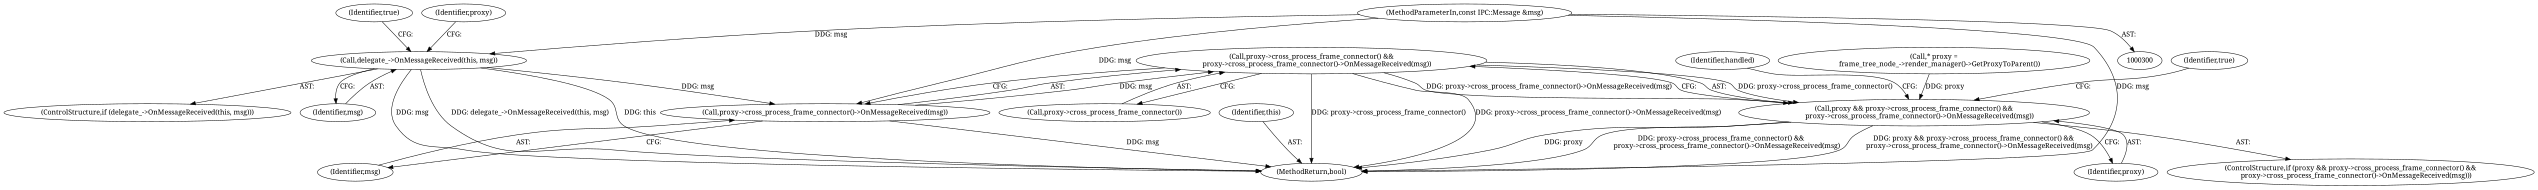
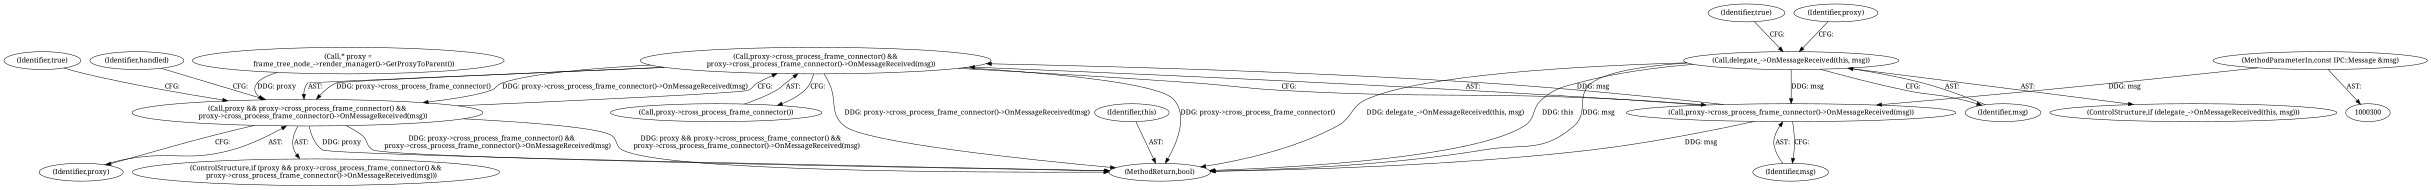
(927, 26) -> none
(2052, 155) -> none
